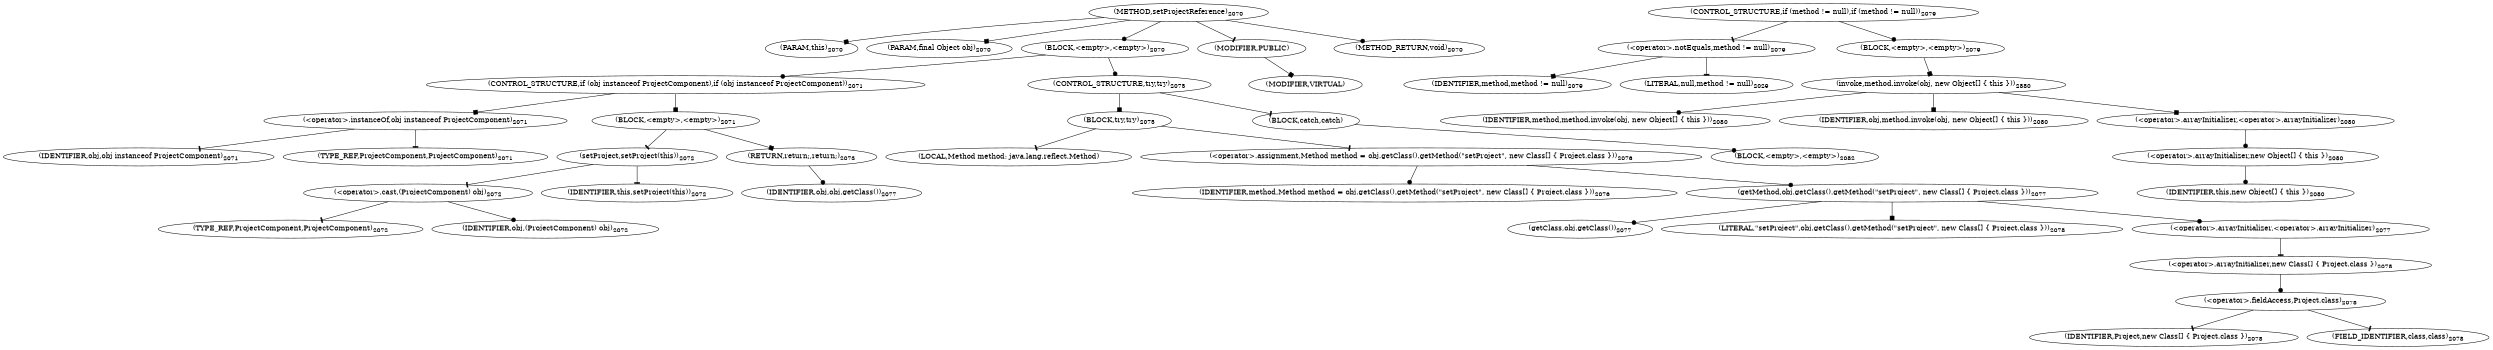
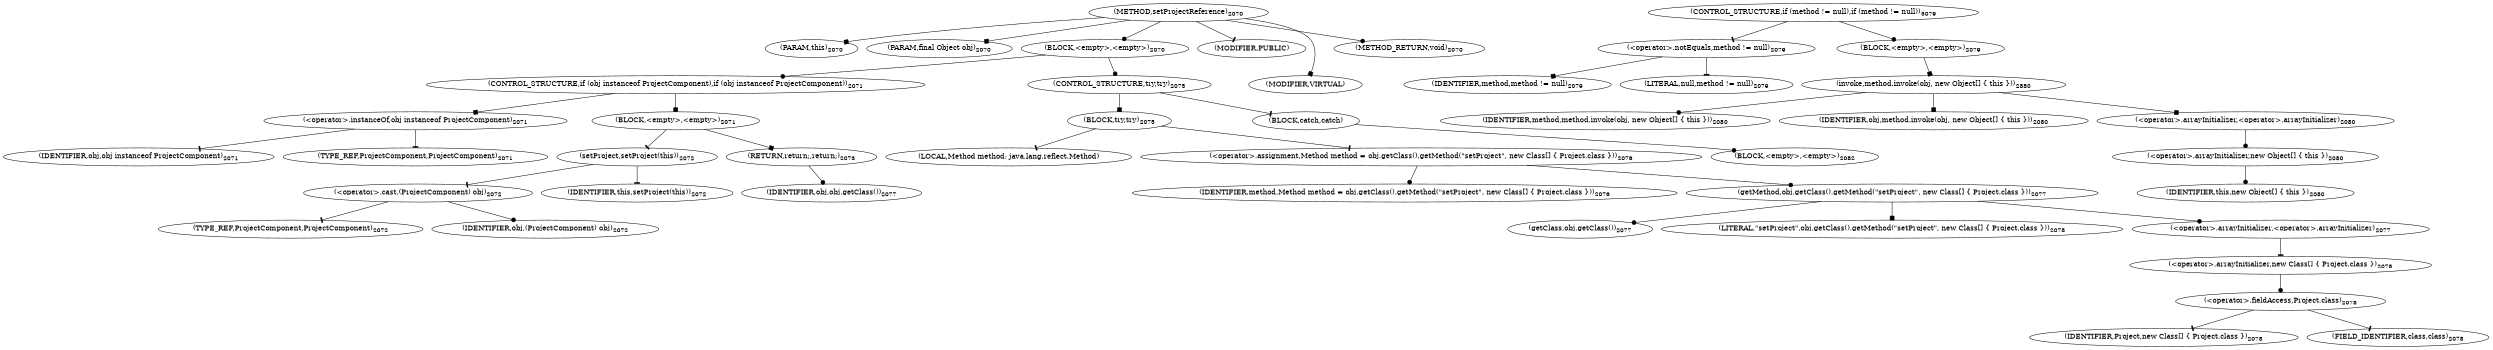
(1929, 12) -> (1929, 12)
(1276, 65) -> (1306, 36)
(1761, 84) -> (1761, 84)
